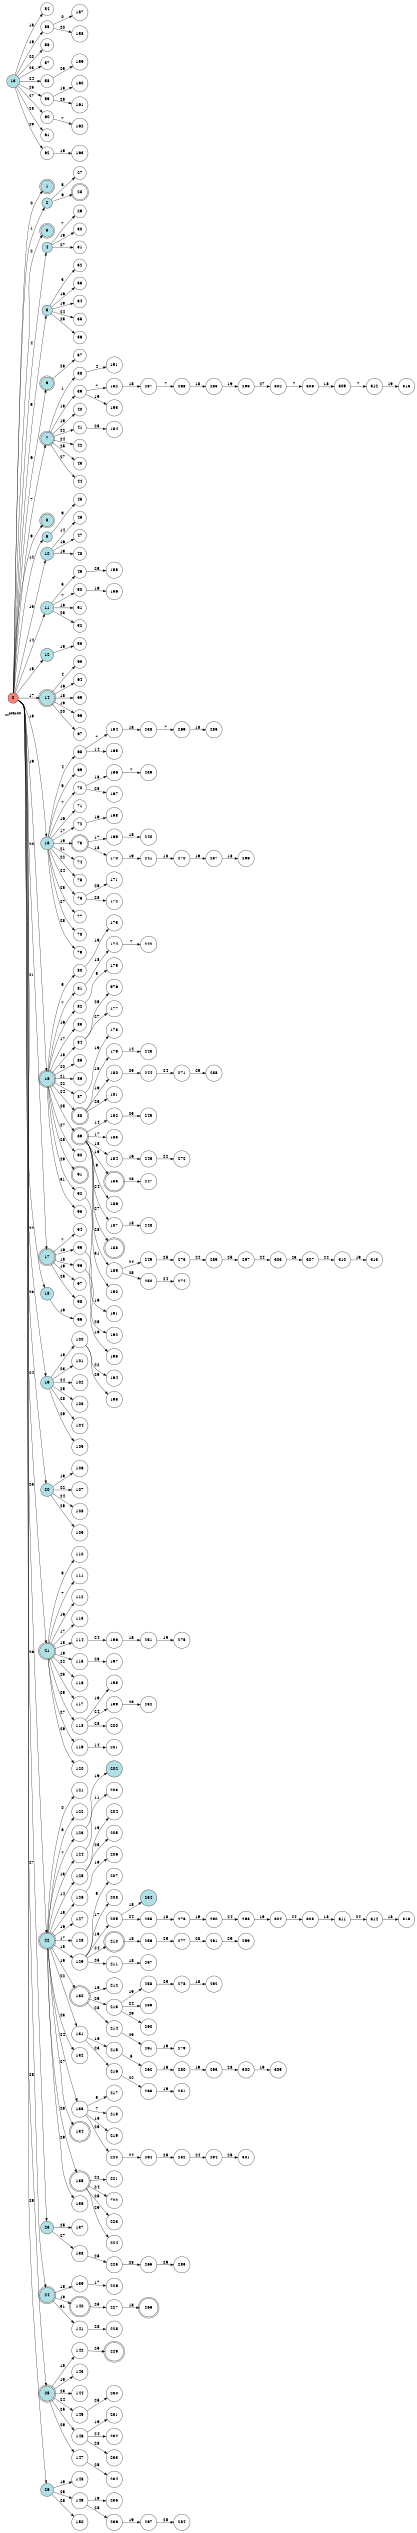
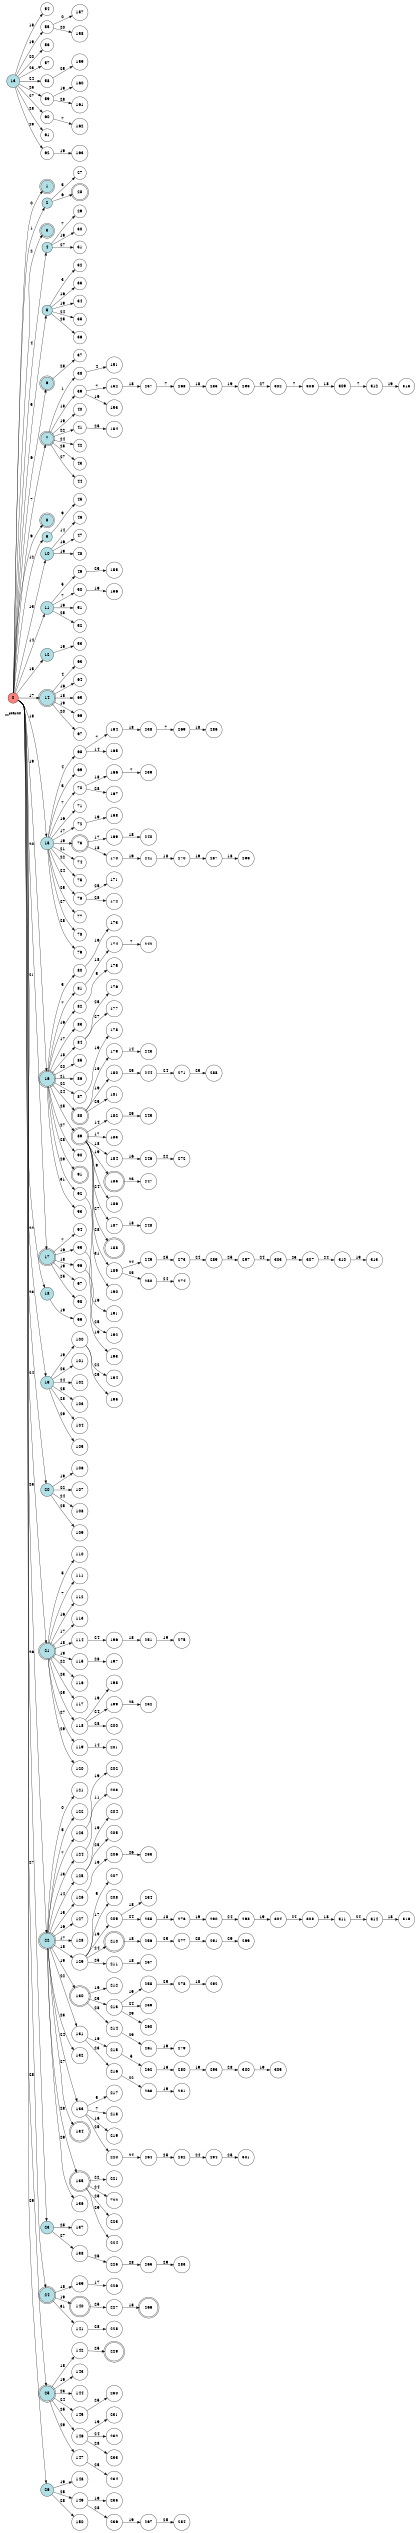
(114, 987) -> (114, 987)
(114, 1769) -> (114, 1769)
none -> (149, 1855)
(149, 1898) -> (149, 1898)
